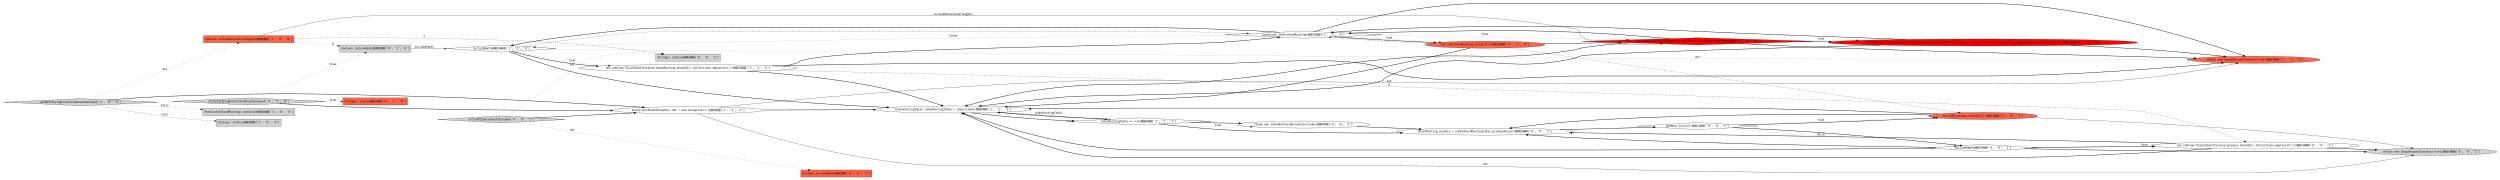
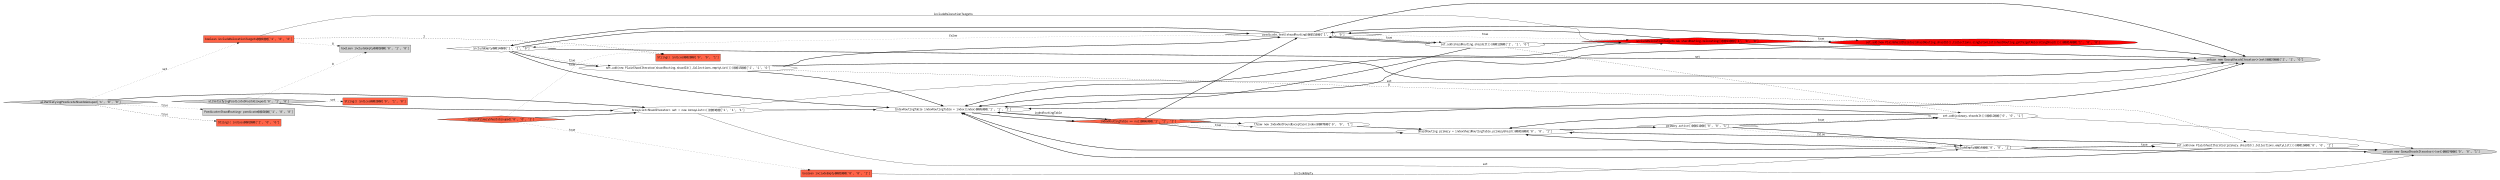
(884, 31) -> (884, 31)
(1380, 41) -> (1380, 41)
(1485, 45) -> (1485, 45)
(428, 49) -> none
(1368, 57) -> (1368, 57)
(688, 58) -> (688, 58)
(2255, 60) -> (2255, 60)
(333, 64) -> (333, 64)
(572, 65) -> (572, 65)
none -> (1220, 79)
(333, 100) -> (333, 100)
none -> (1713, 103)
(165, 106) -> (165, 106)
(1983, 116) -> (1983, 116)
(501, 119) -> (501, 119)
(1138, 121) -> (1138, 121)
(249, 123) -> (249, 123)
(572, 130) -> (572, 130)
none -> (1414, 175)
